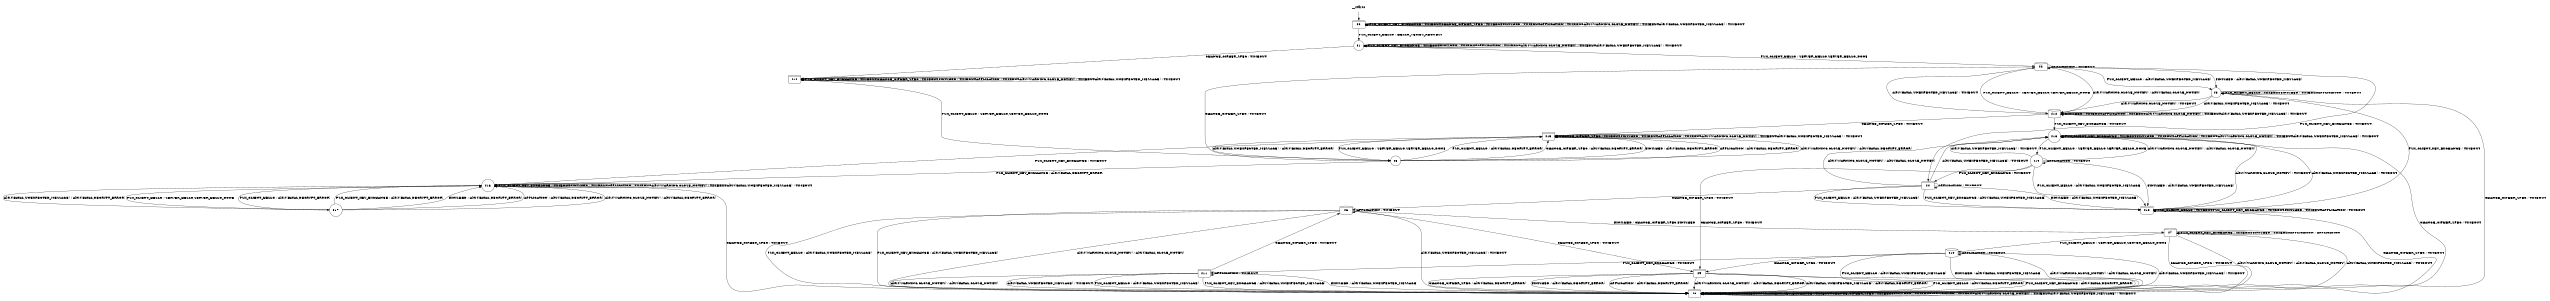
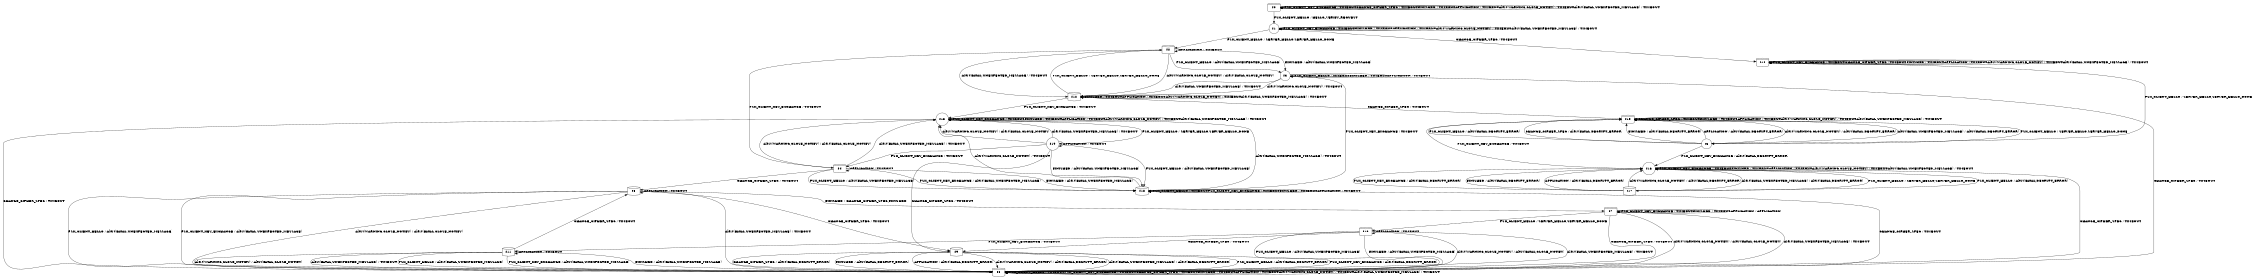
(1359, 7) -> none
(1500, 74) -> none
(336, 210) -> (1630, 191)
